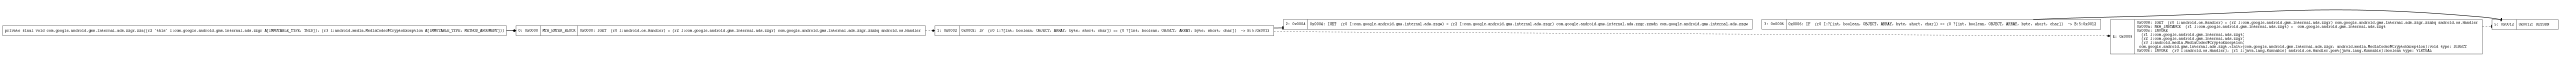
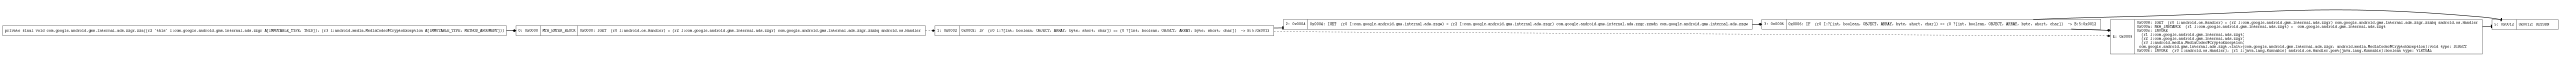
none -> (1755, 24)
(2487, 27) -> (2487, 27)
none -> (2089, 30)
